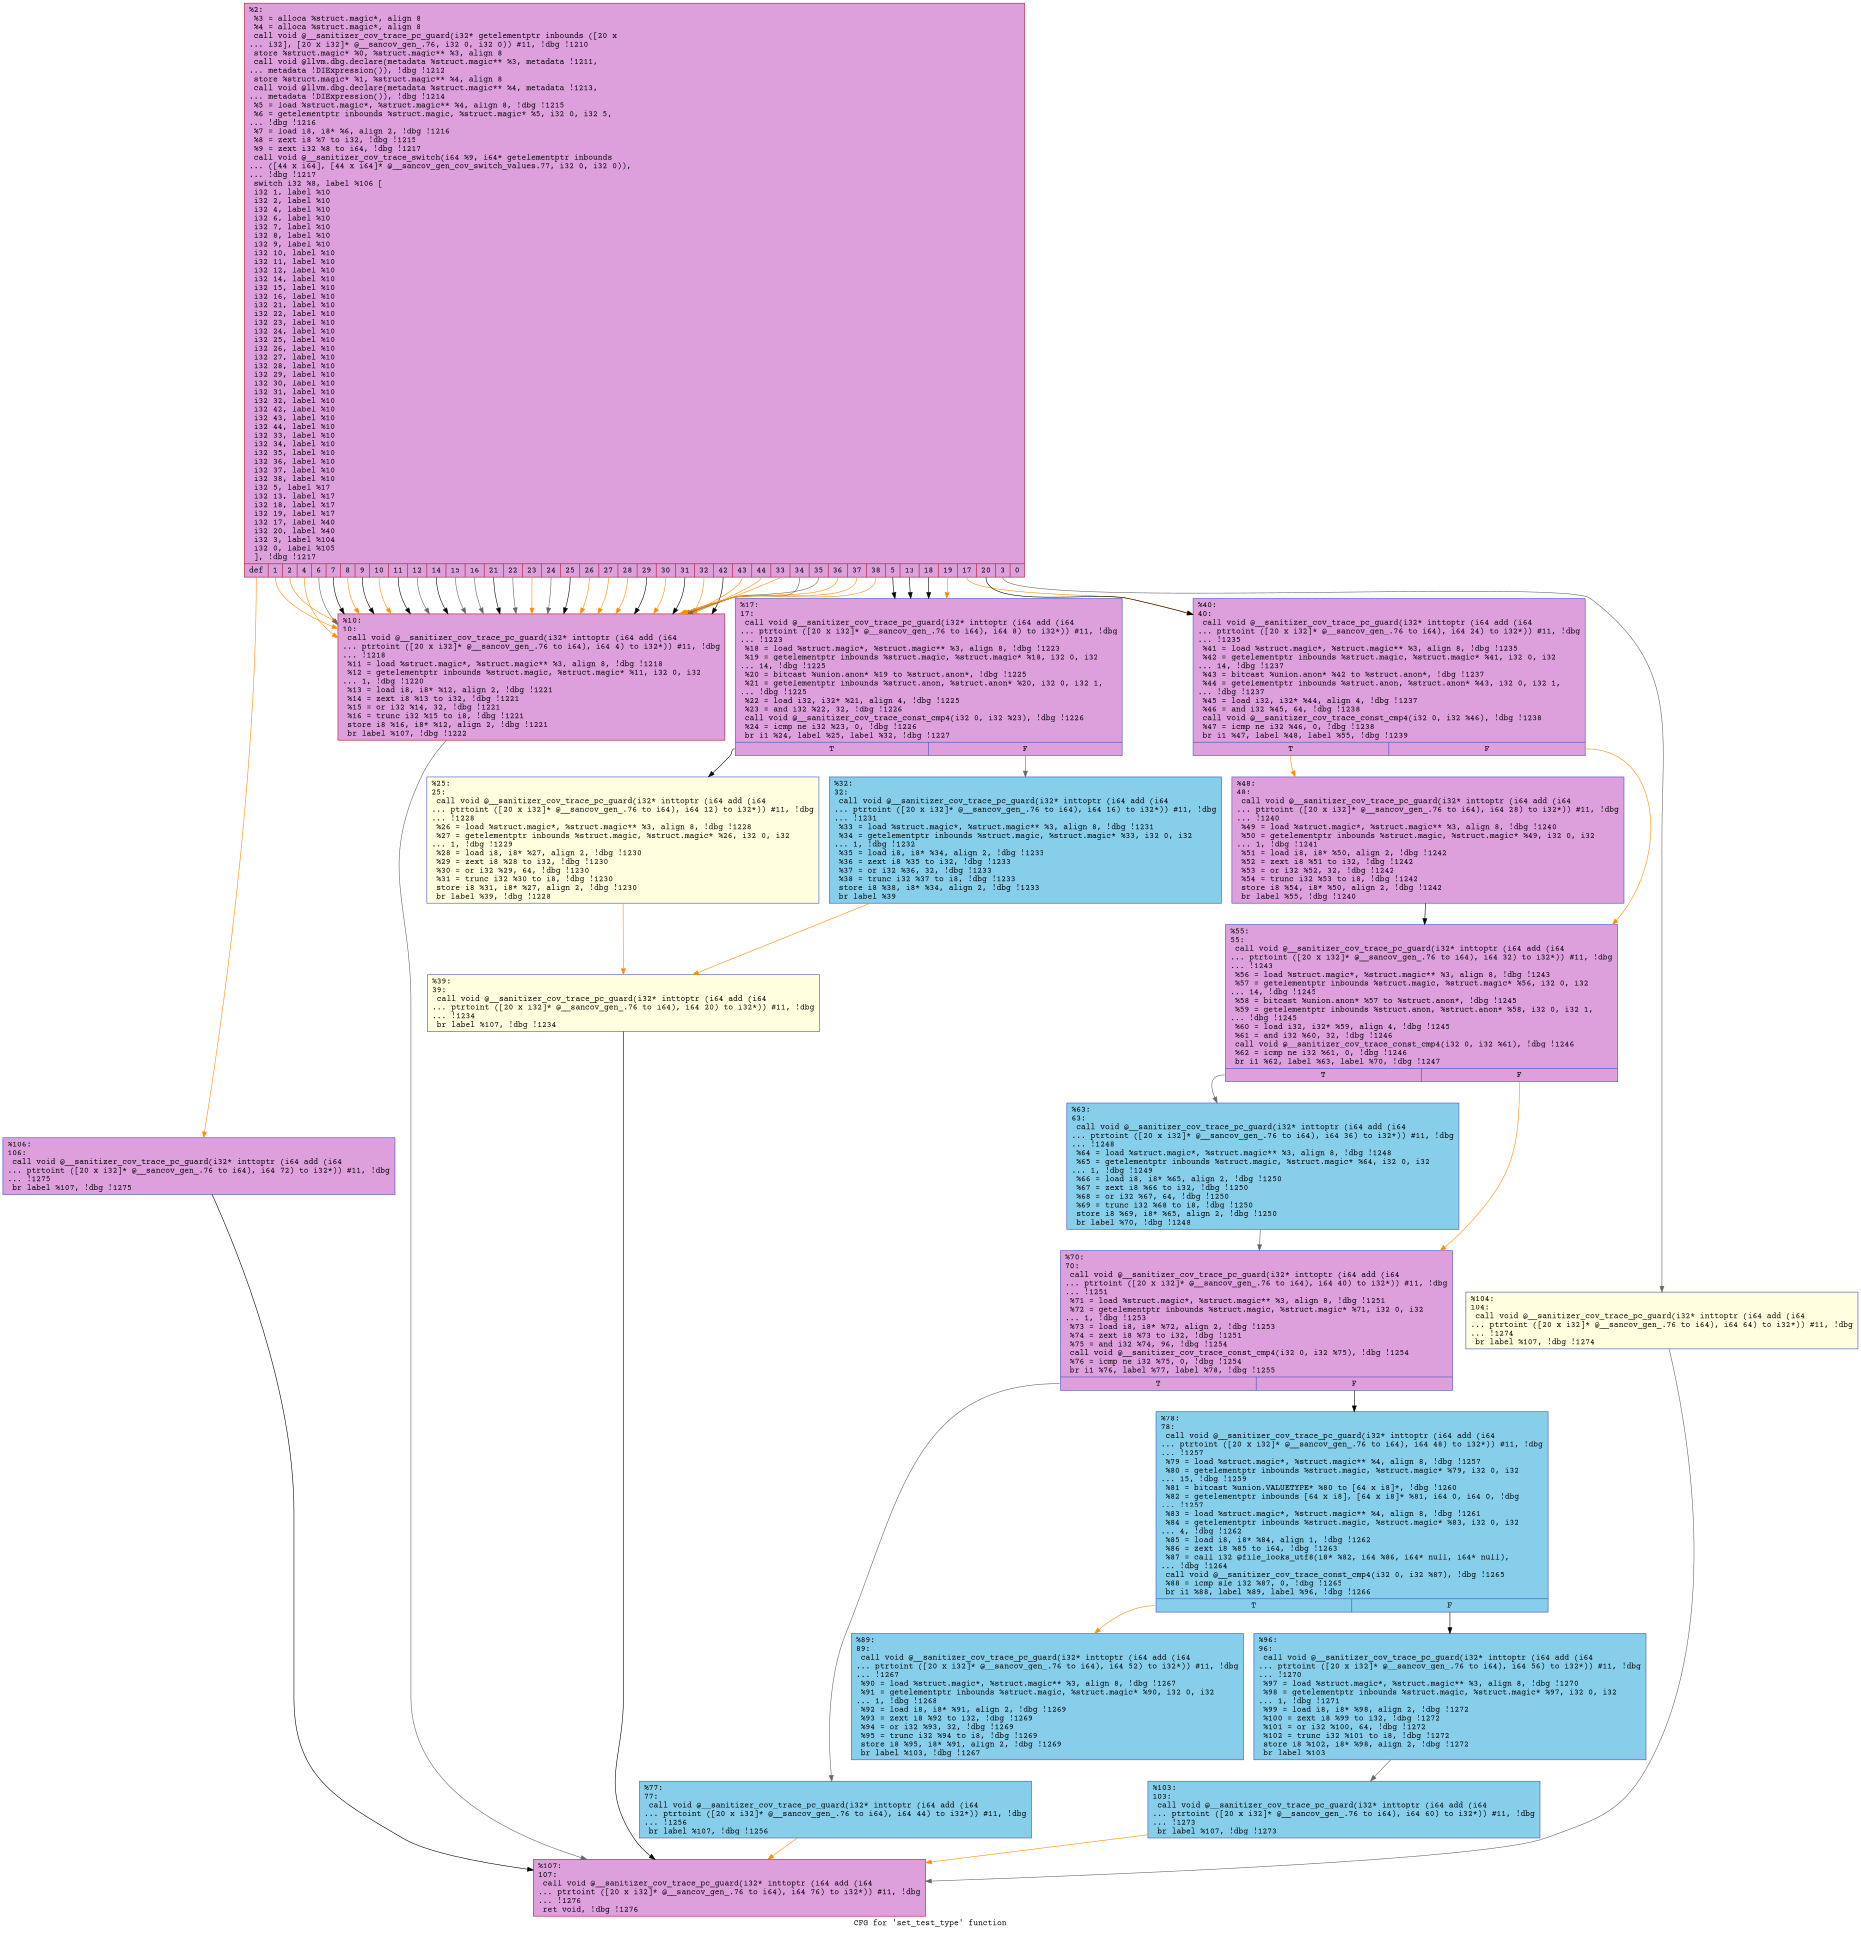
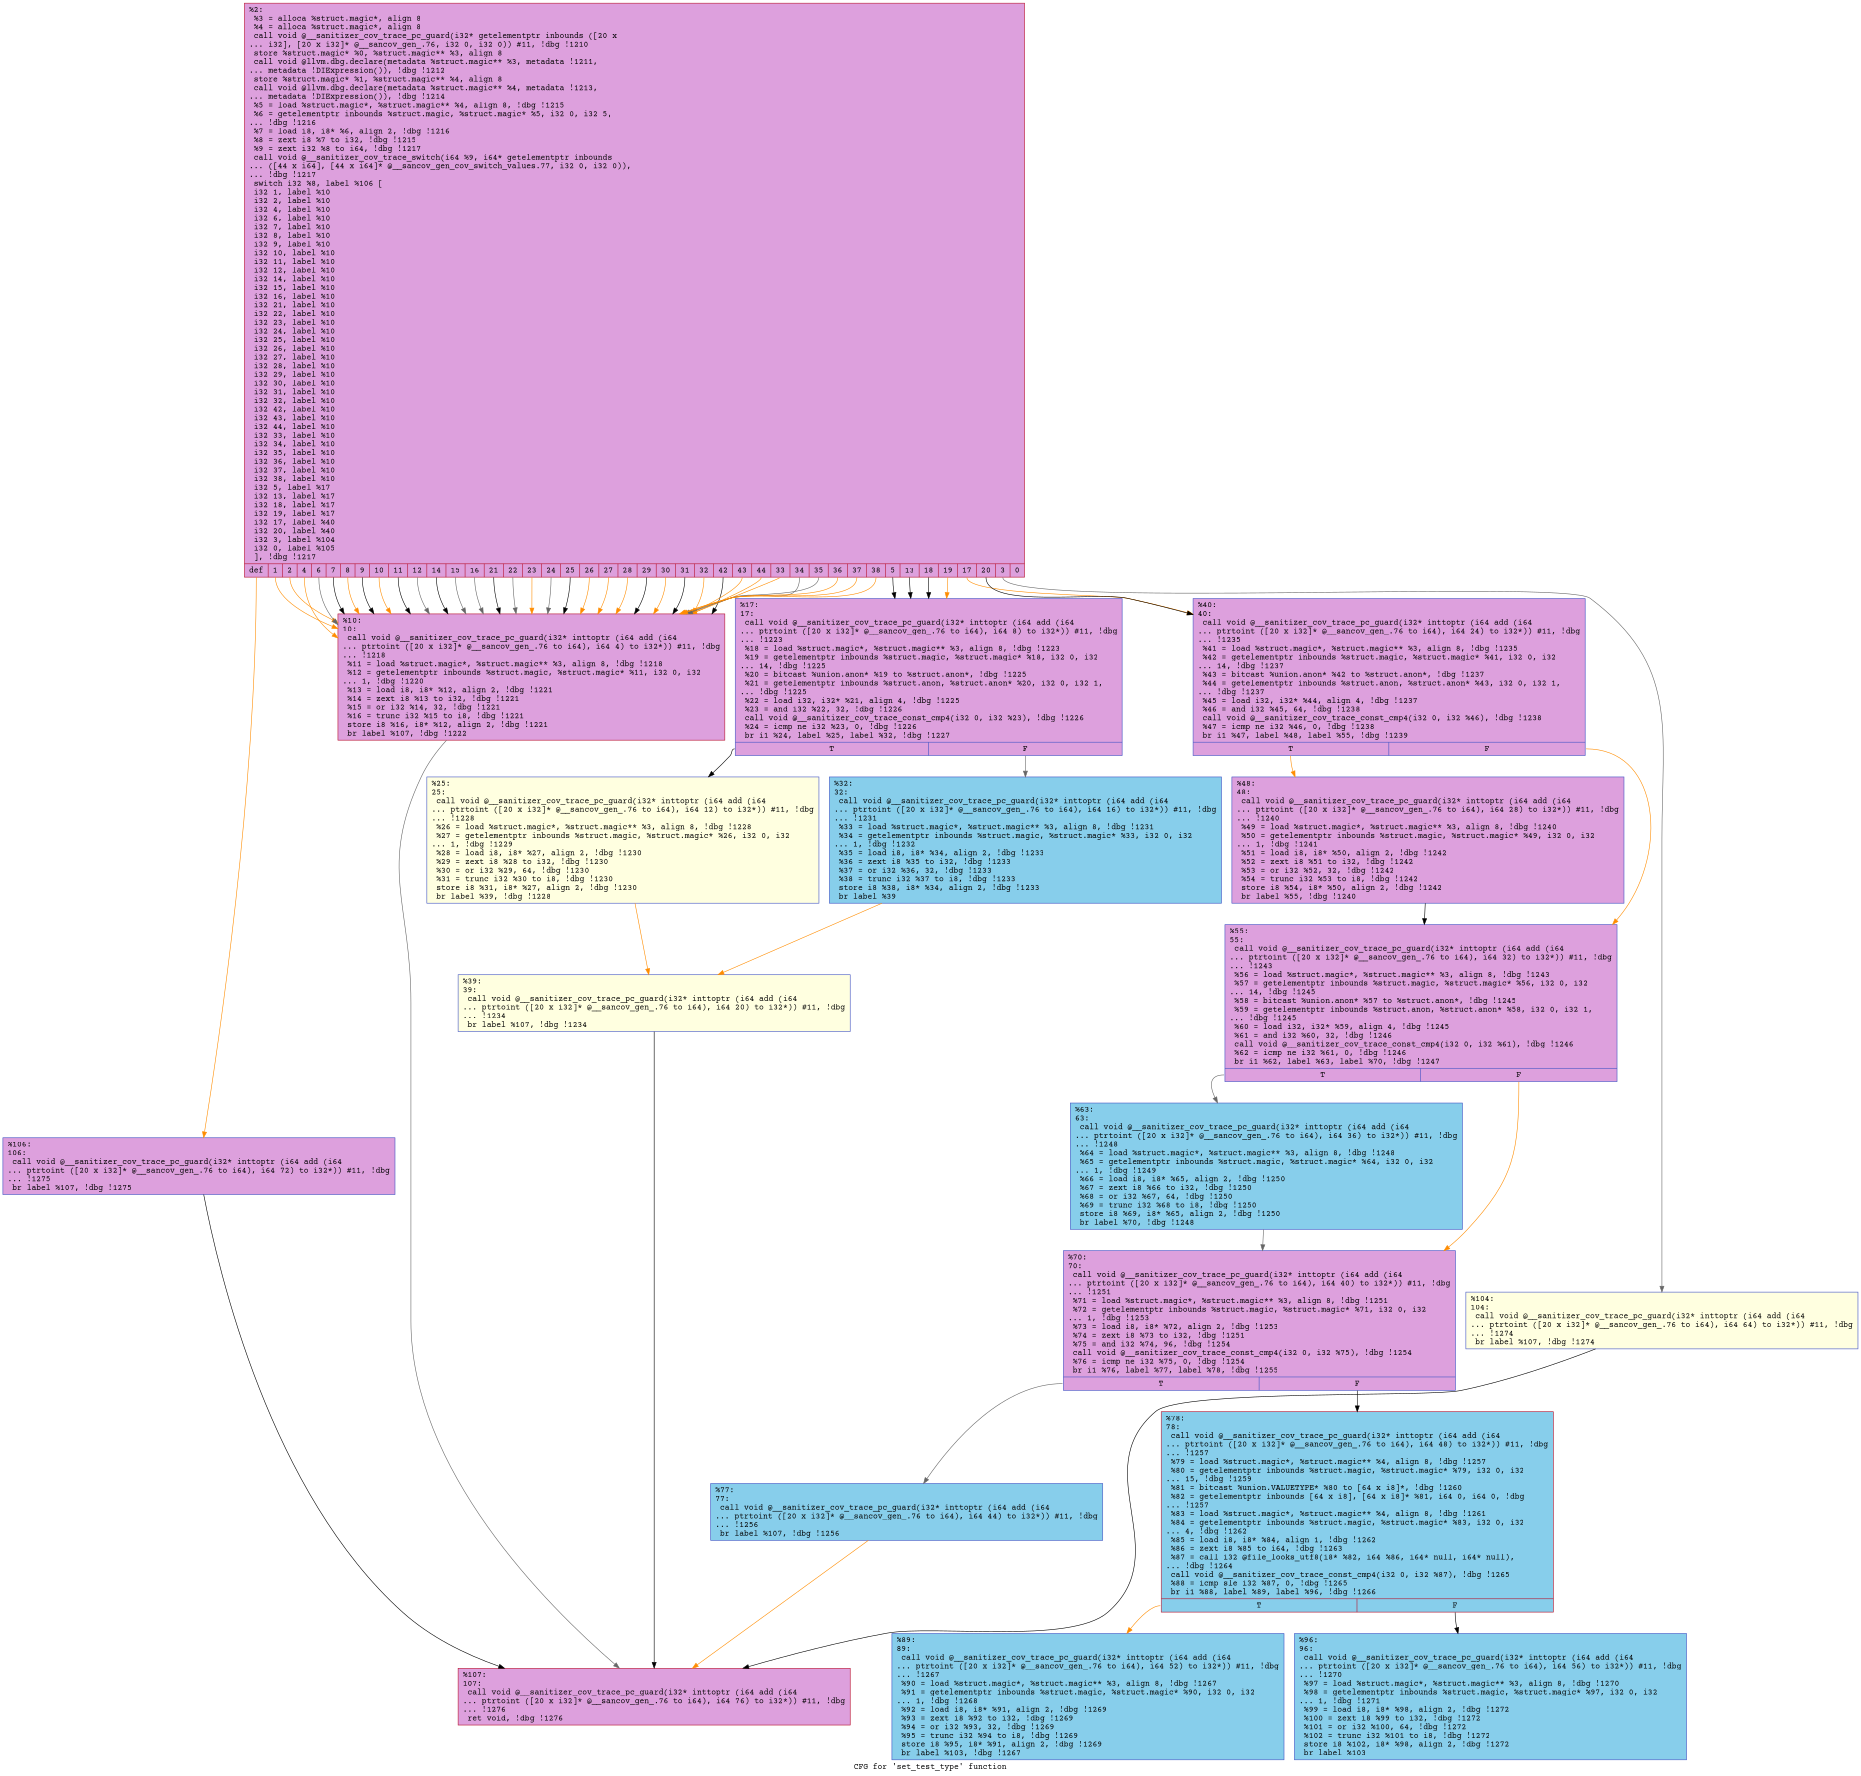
(1352, 1512) -> (1357, 1512)
(1344, 1810) -> none
(1516, 1845) -> (1128, 1471)
